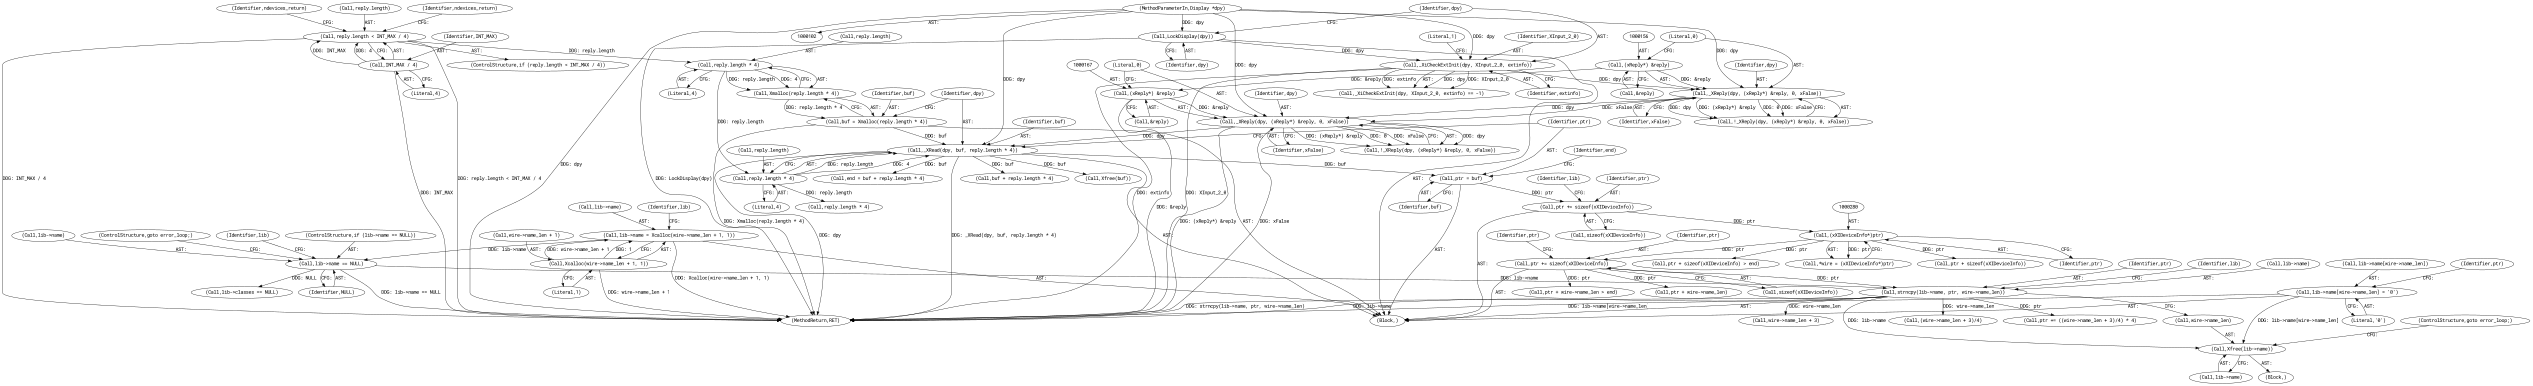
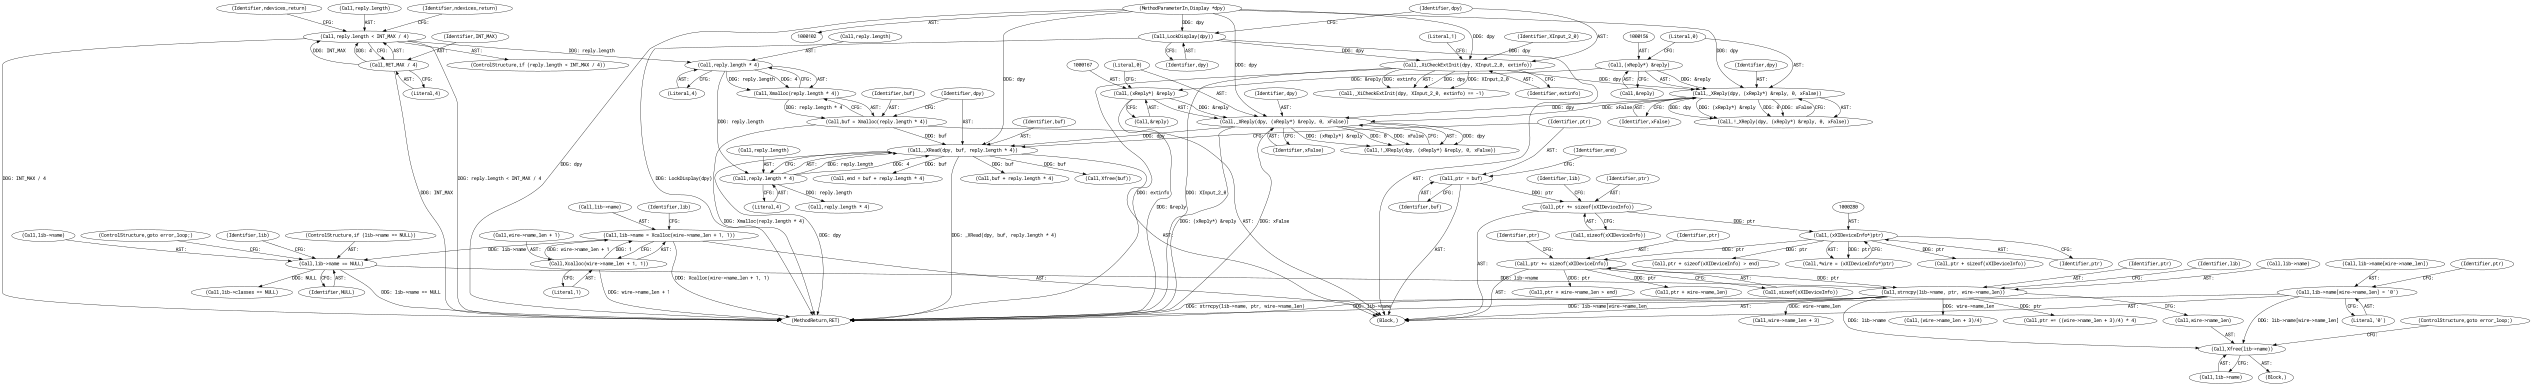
(1520, 51) -> (1520, 51)
(394, 65) -> (394, 65)
(1232, 162) -> none
